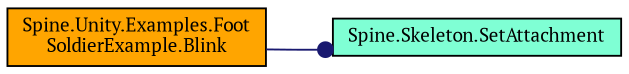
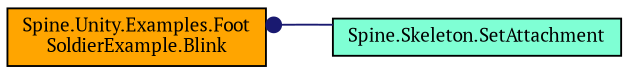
(292, 50) -> (307, 25)
